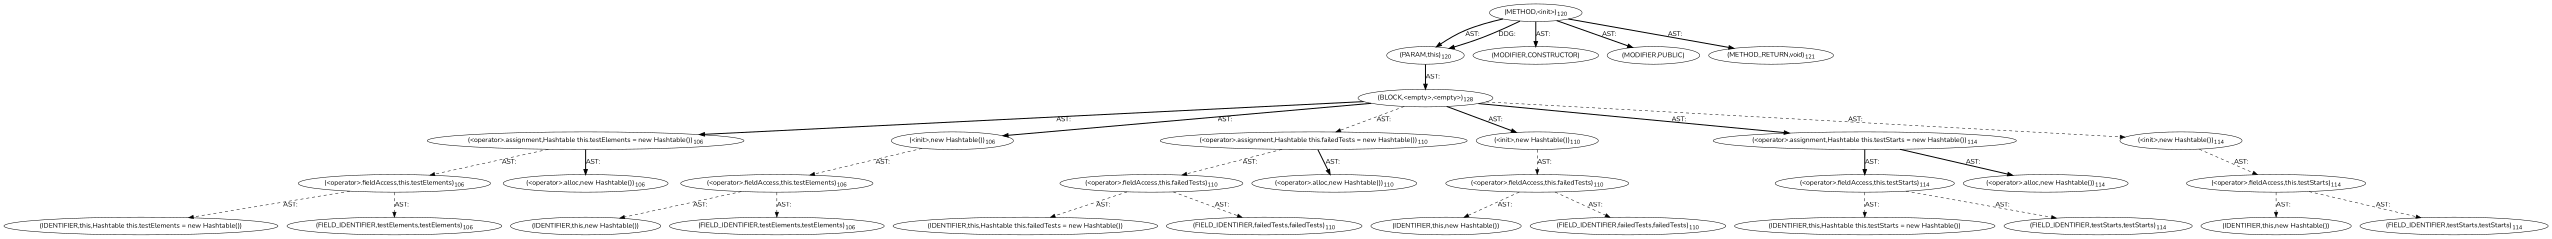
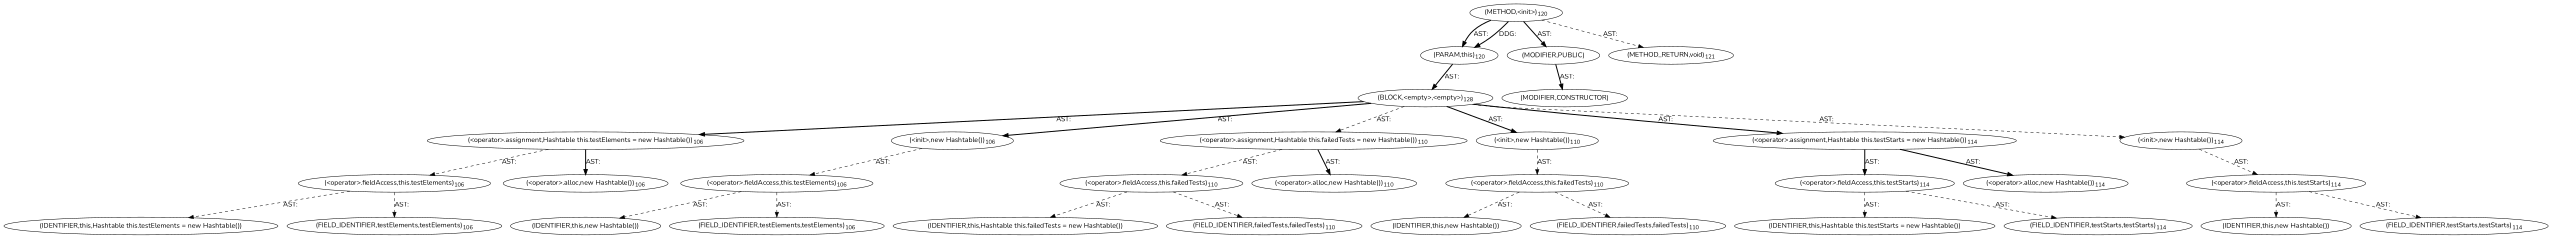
(1536, 32) -> (1558, 74)
(1649, 33) -> (1590, 33)
